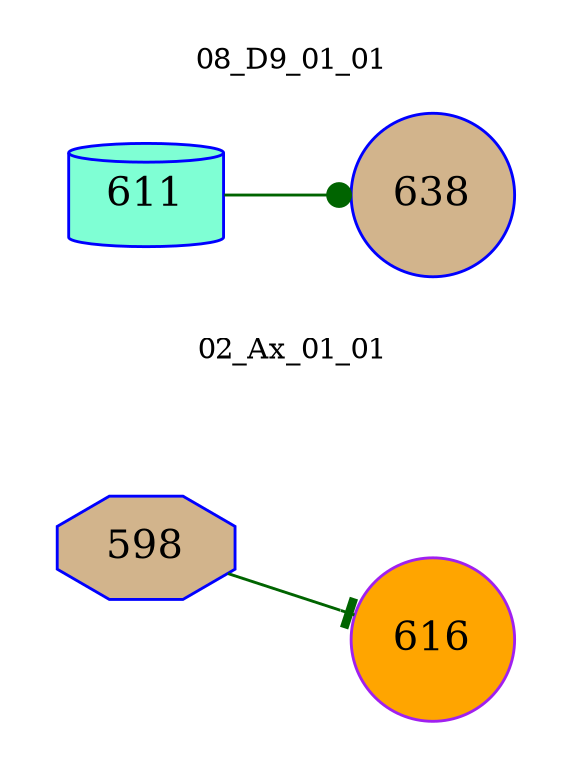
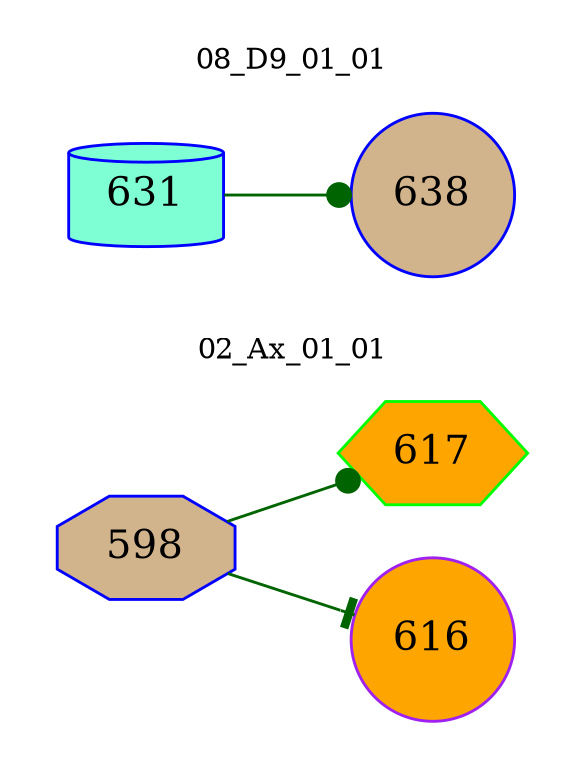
(146, 195) -> (146, 195)
none -> (433, 453)
